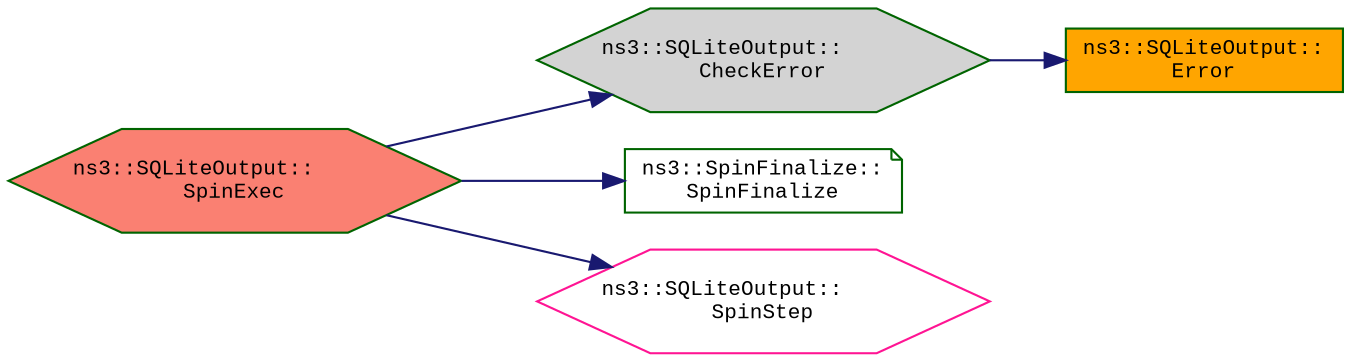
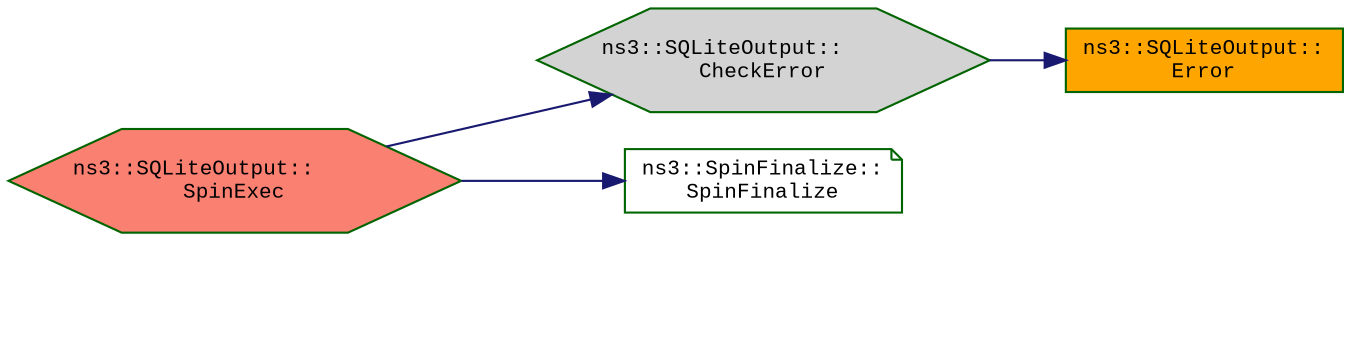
(763, 301) -> none
